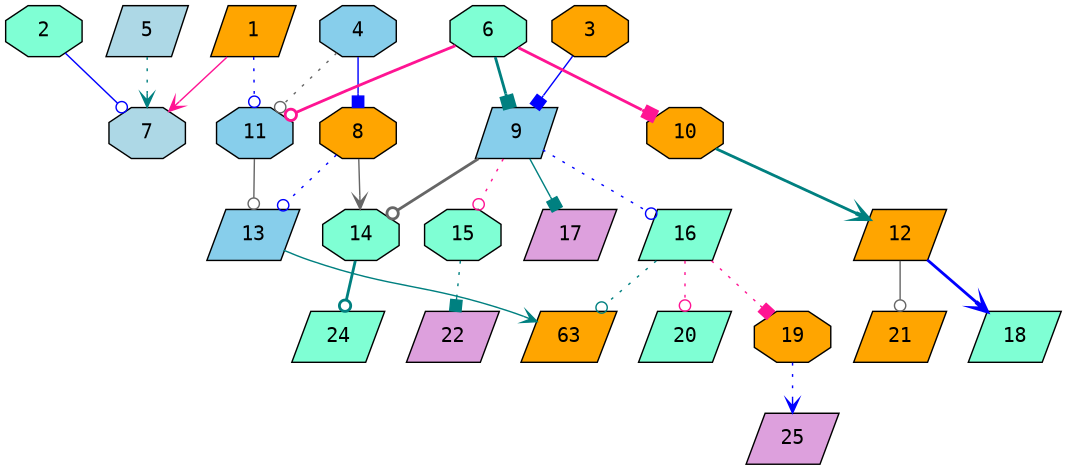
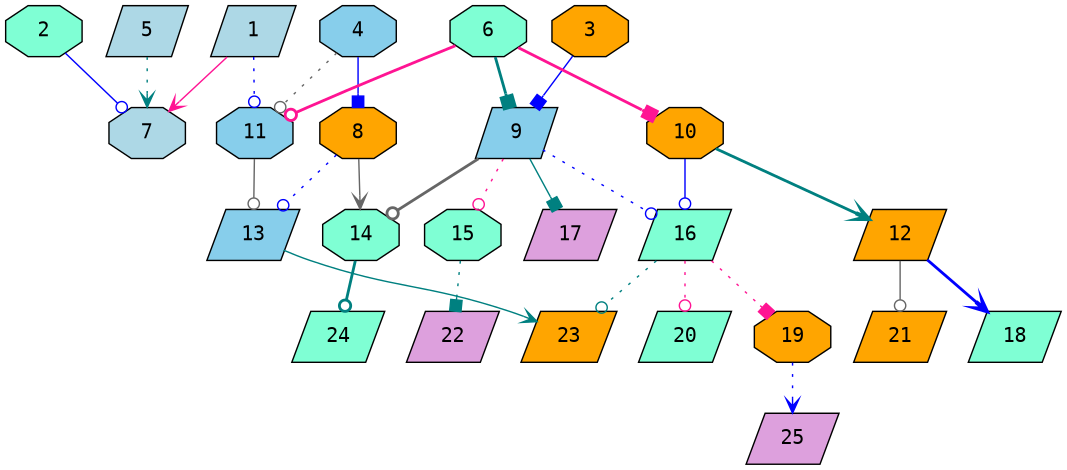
(253, 31) -> (253, 31)
none -> (685, 178)
(569, 337) -> (569, 337)
